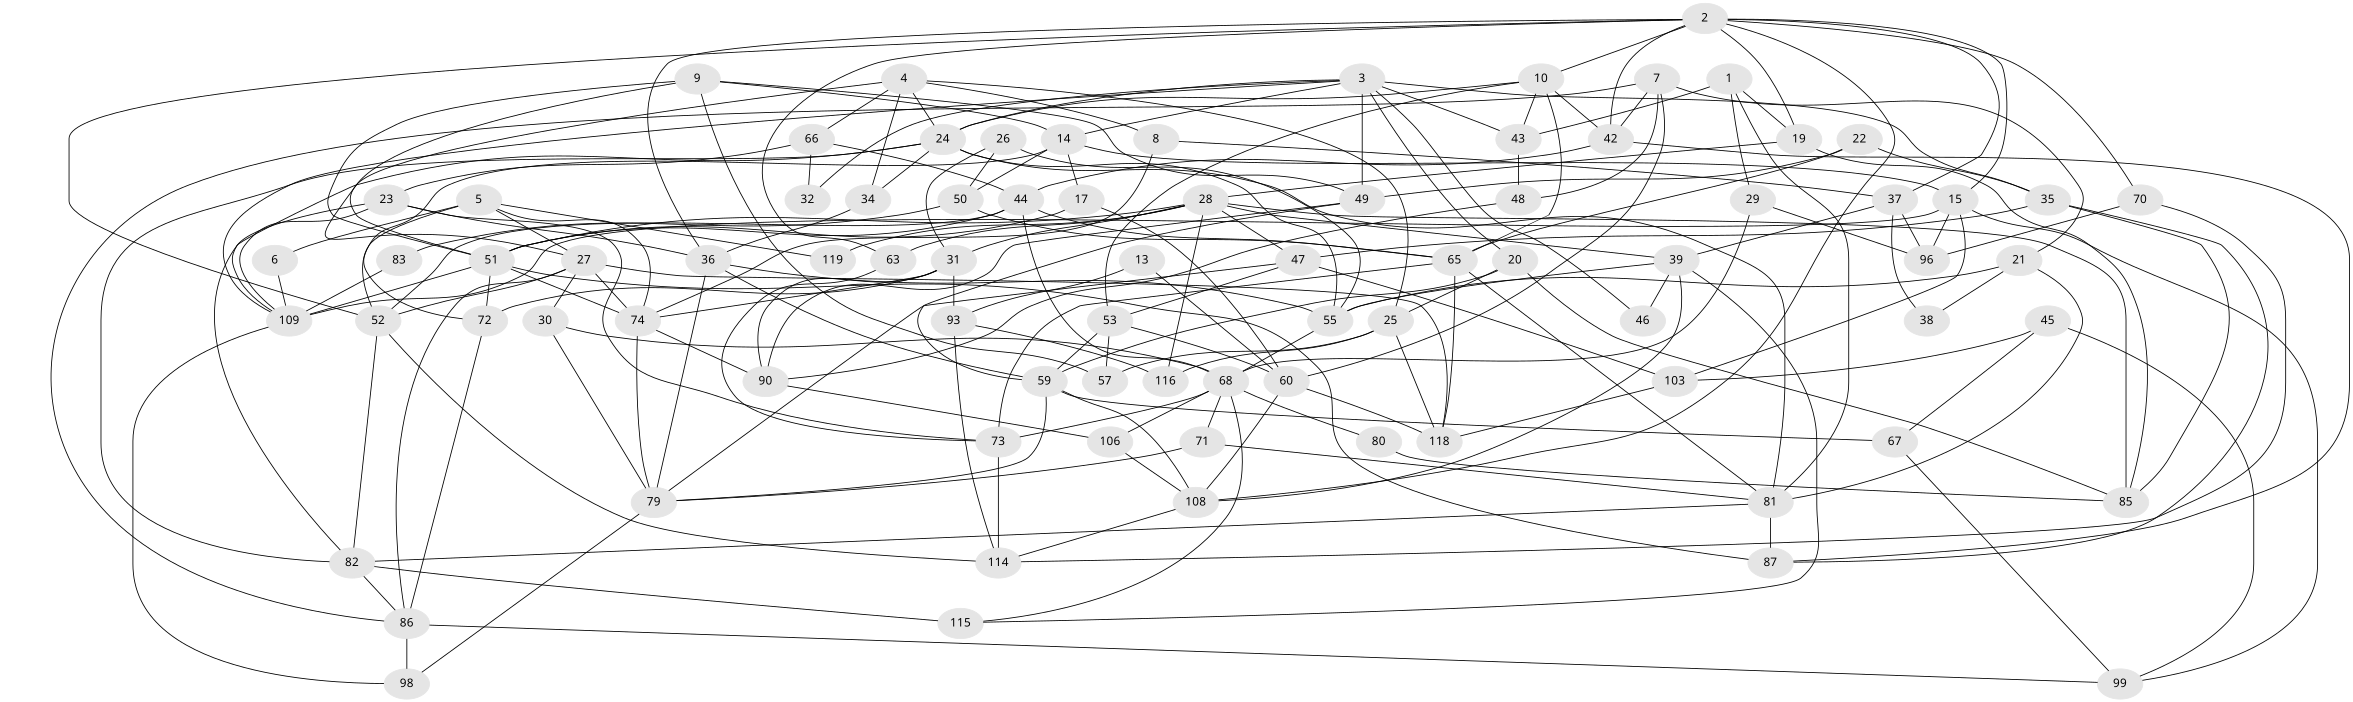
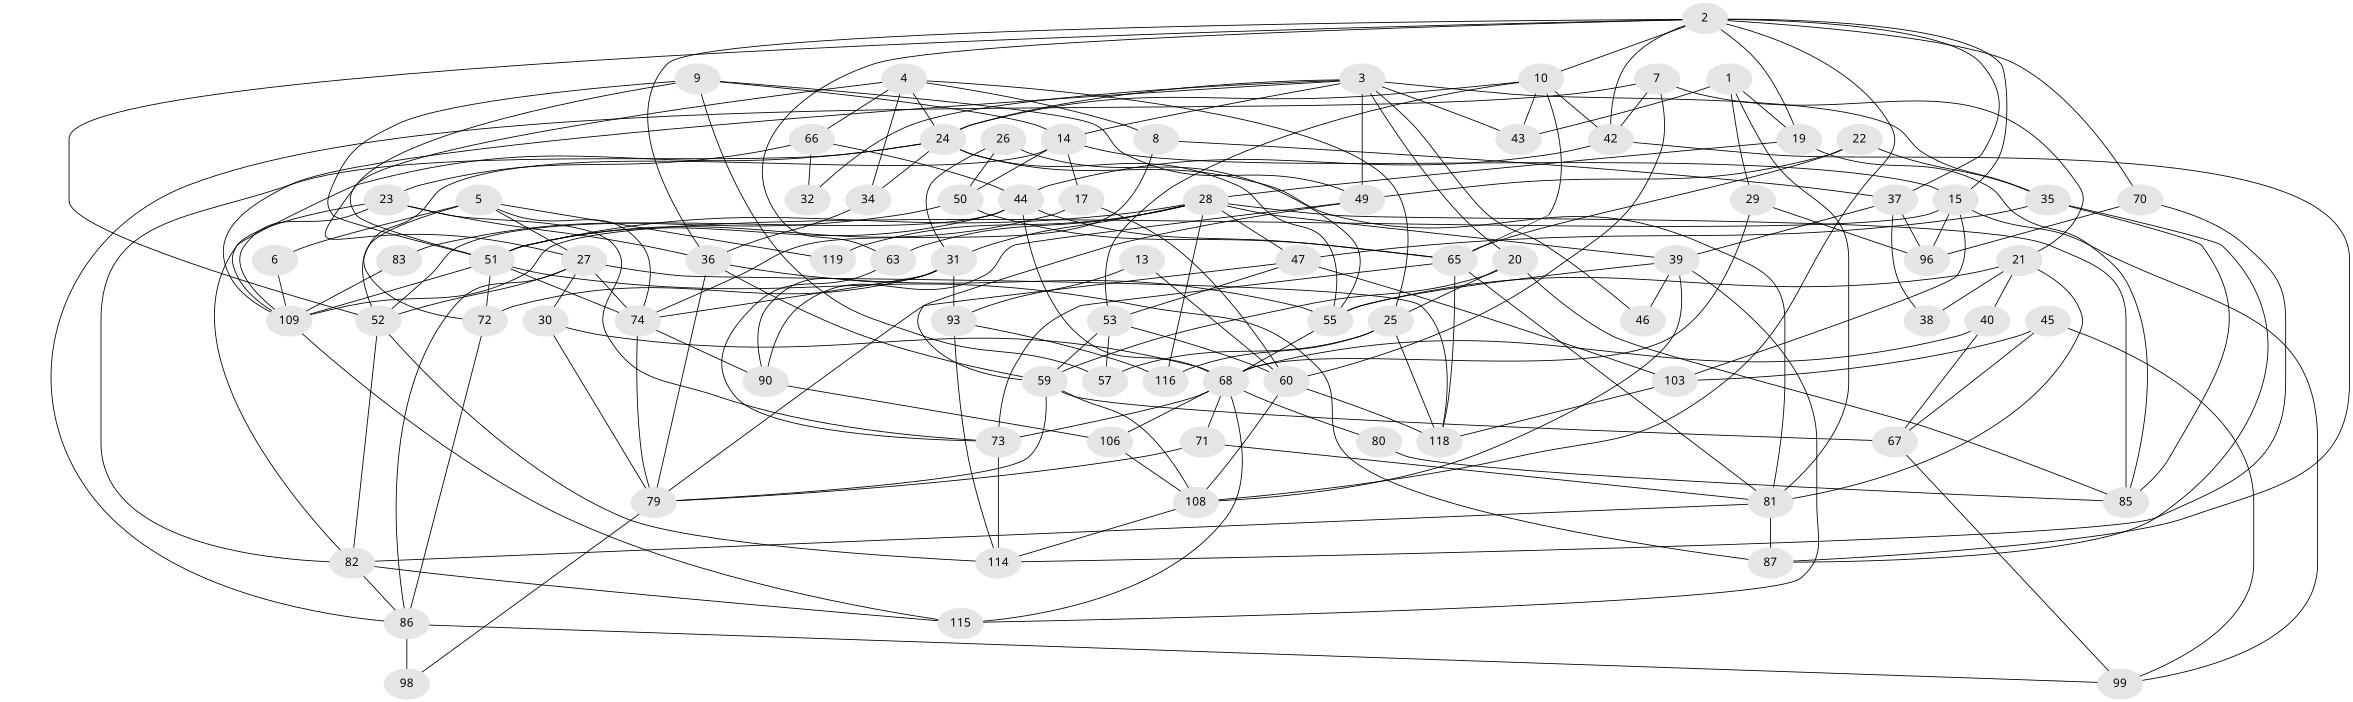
(1518, 200) -> none
none -> (1987, 321)
(133, 561) -> (596, 530)
